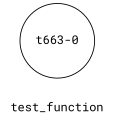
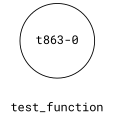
(57, 41) -> (57, 41)
